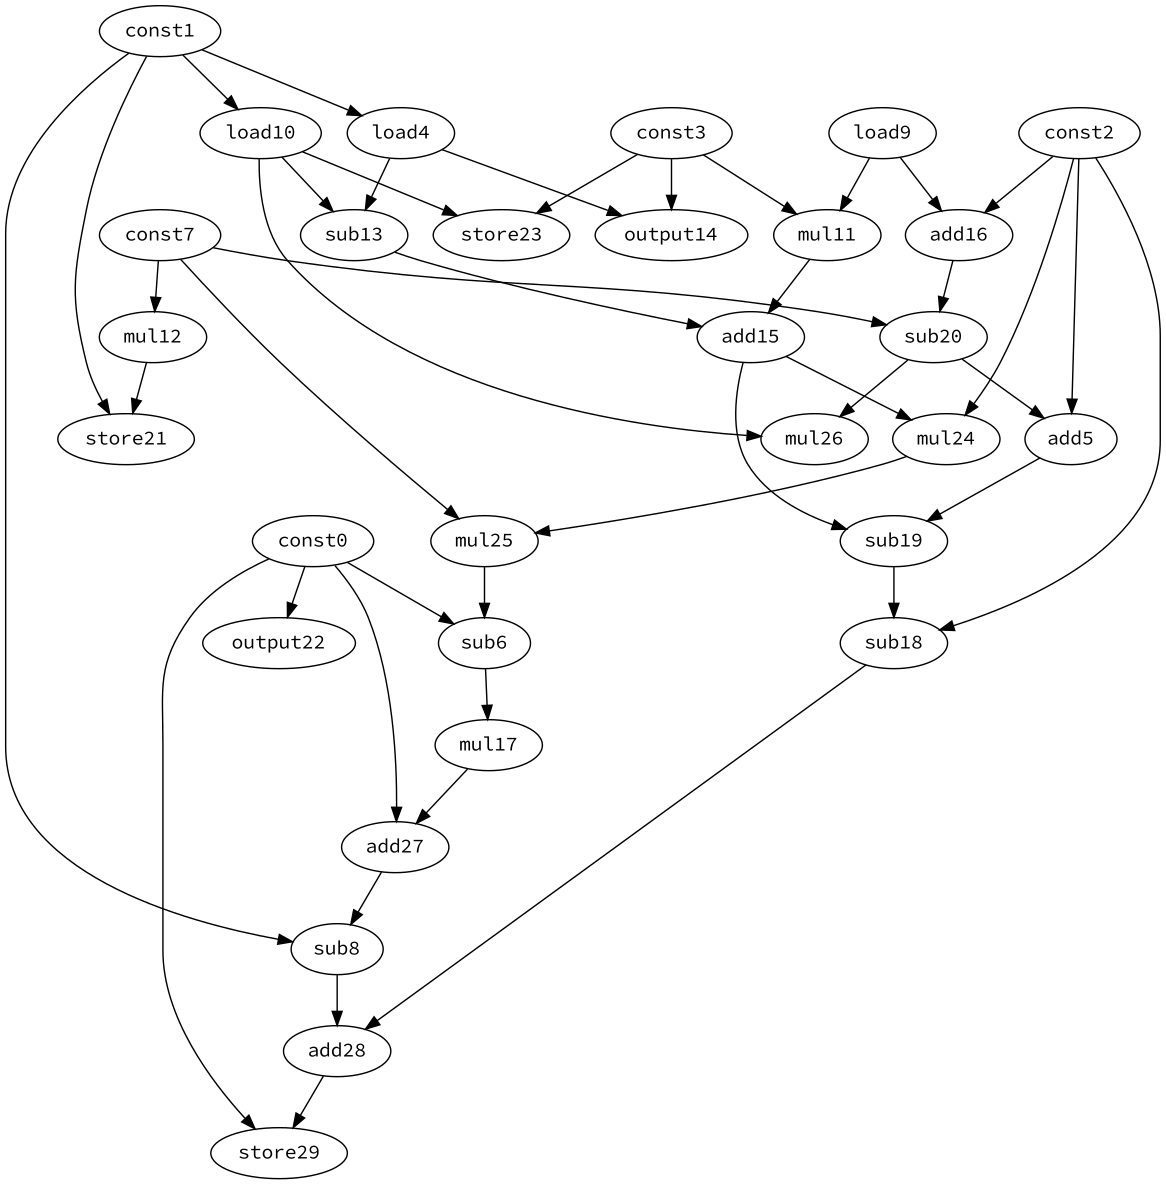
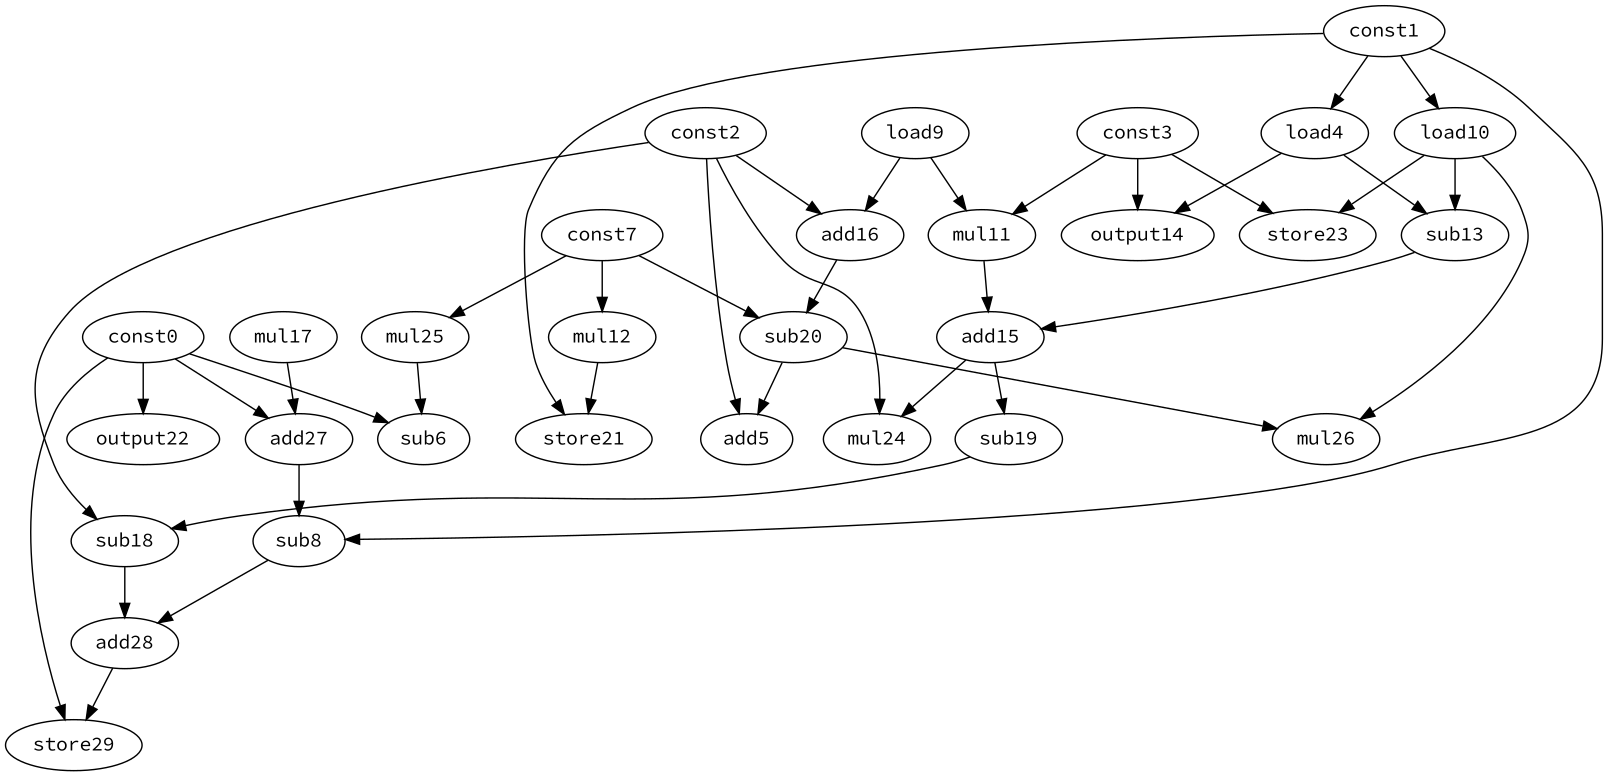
(990, 486) -> none
(729, 500) -> none
(486, 687) -> none
